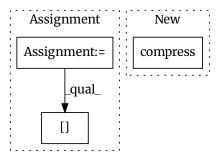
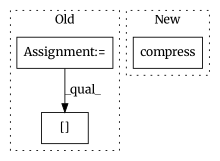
(65, 20) -> (65, 20)
